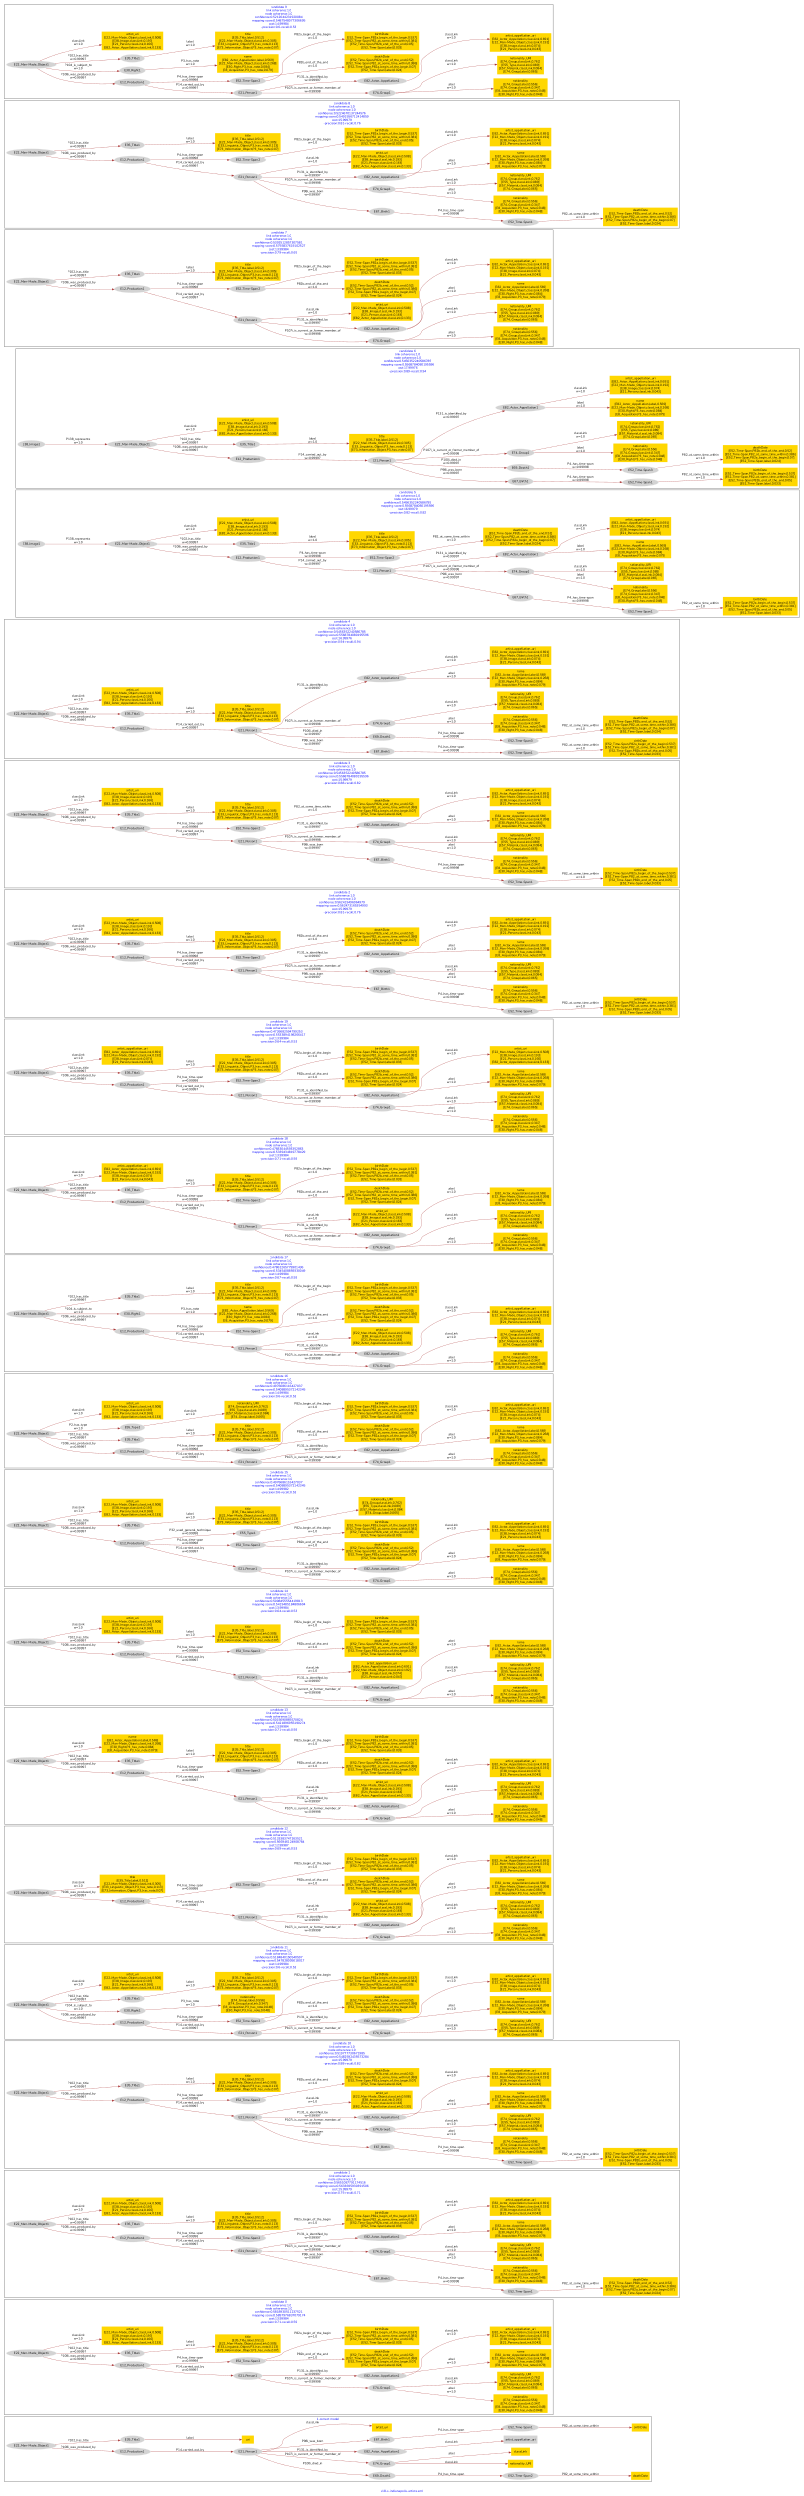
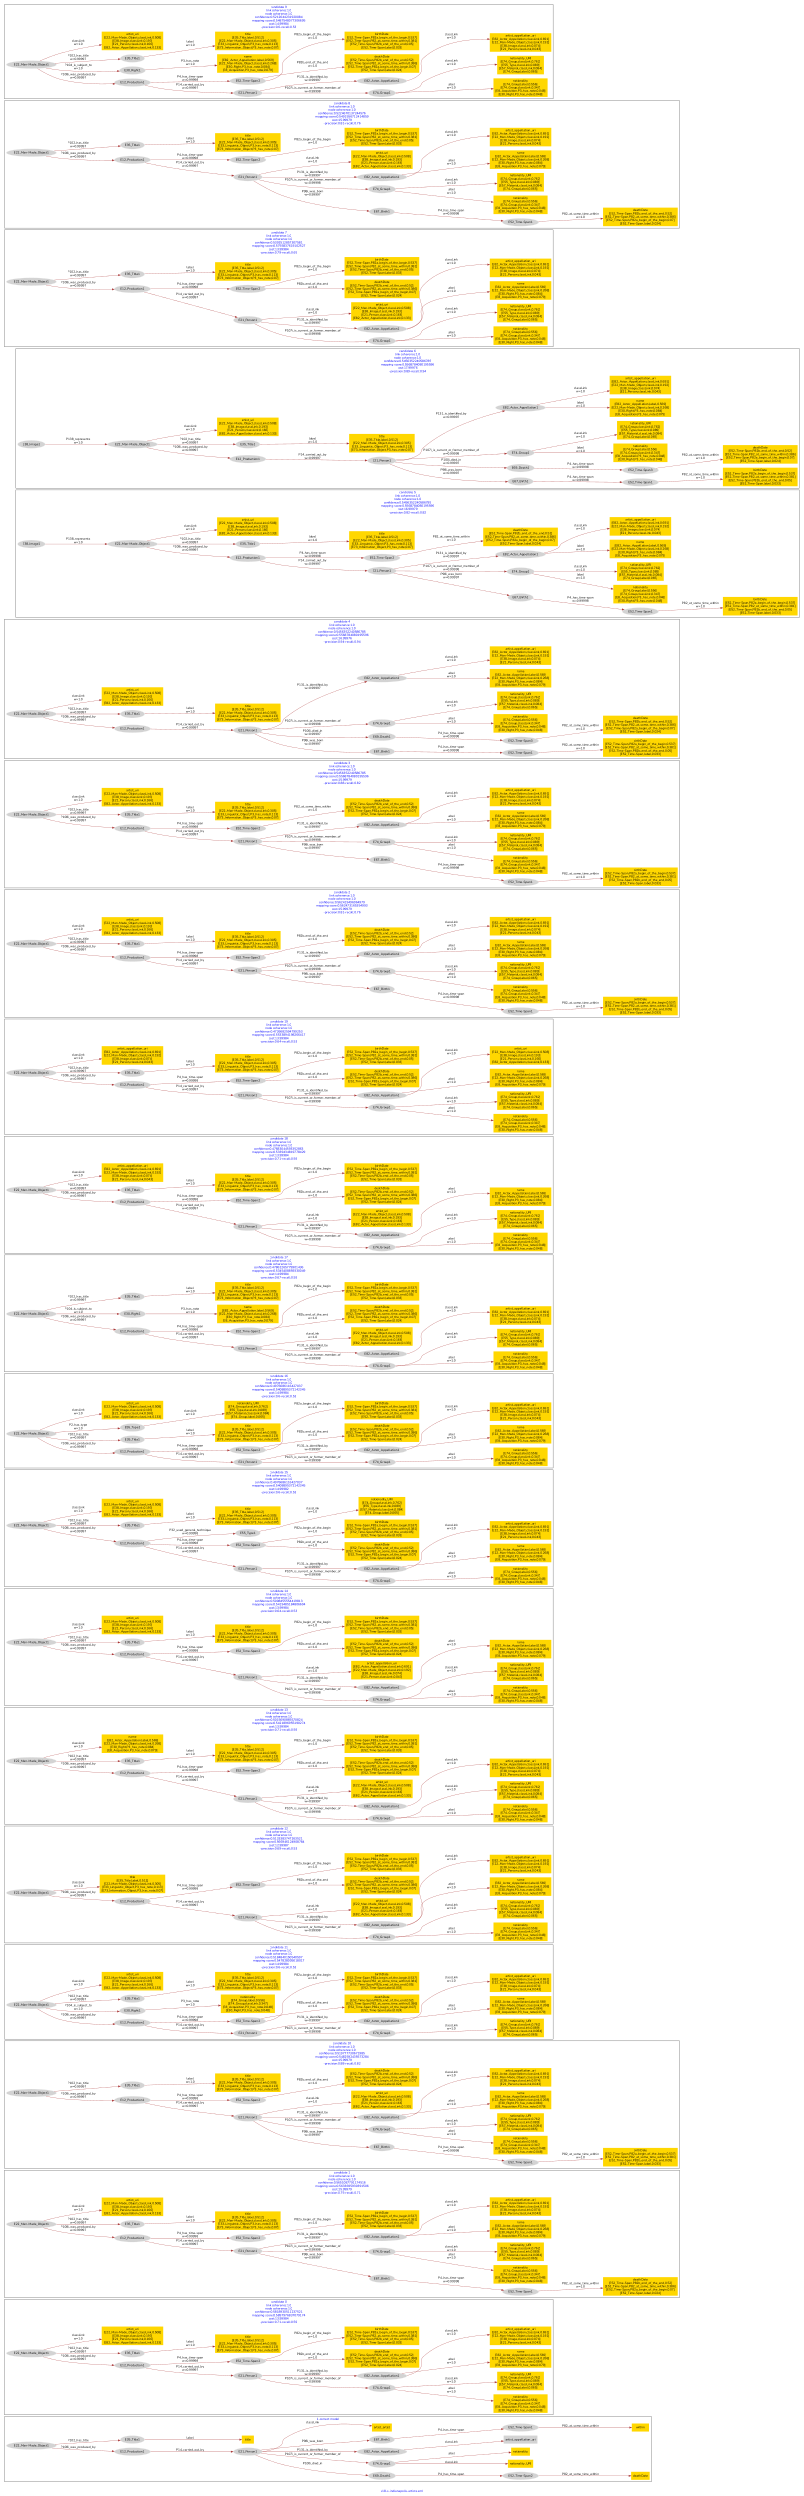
(382, 2428) -> (382, 2428)
(640, 2428) -> (640, 2428)
(248, 2440) -> (248, 2440)
(521, 2452) -> (521, 2452)
